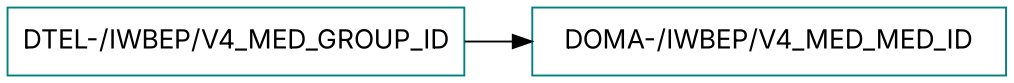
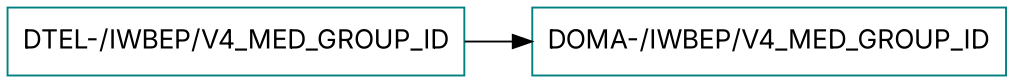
(769, 42) -> (769, 42)
